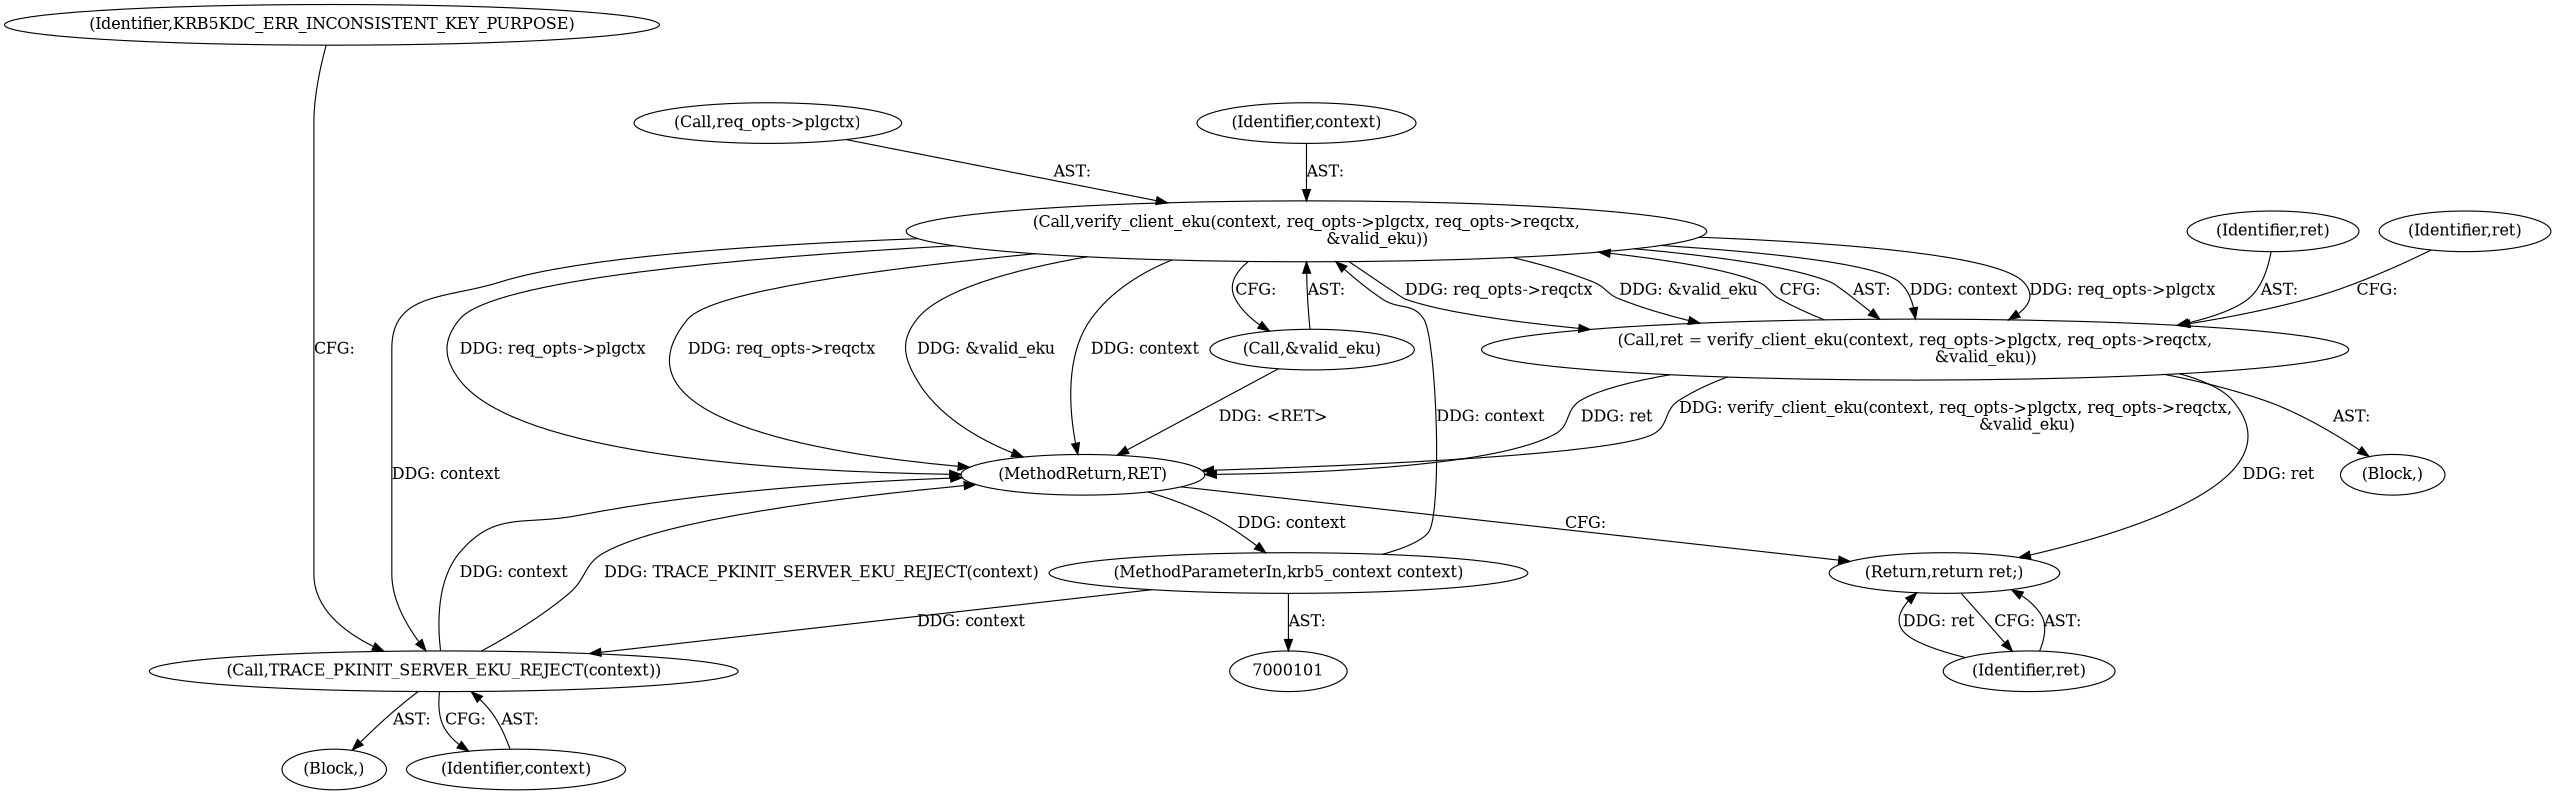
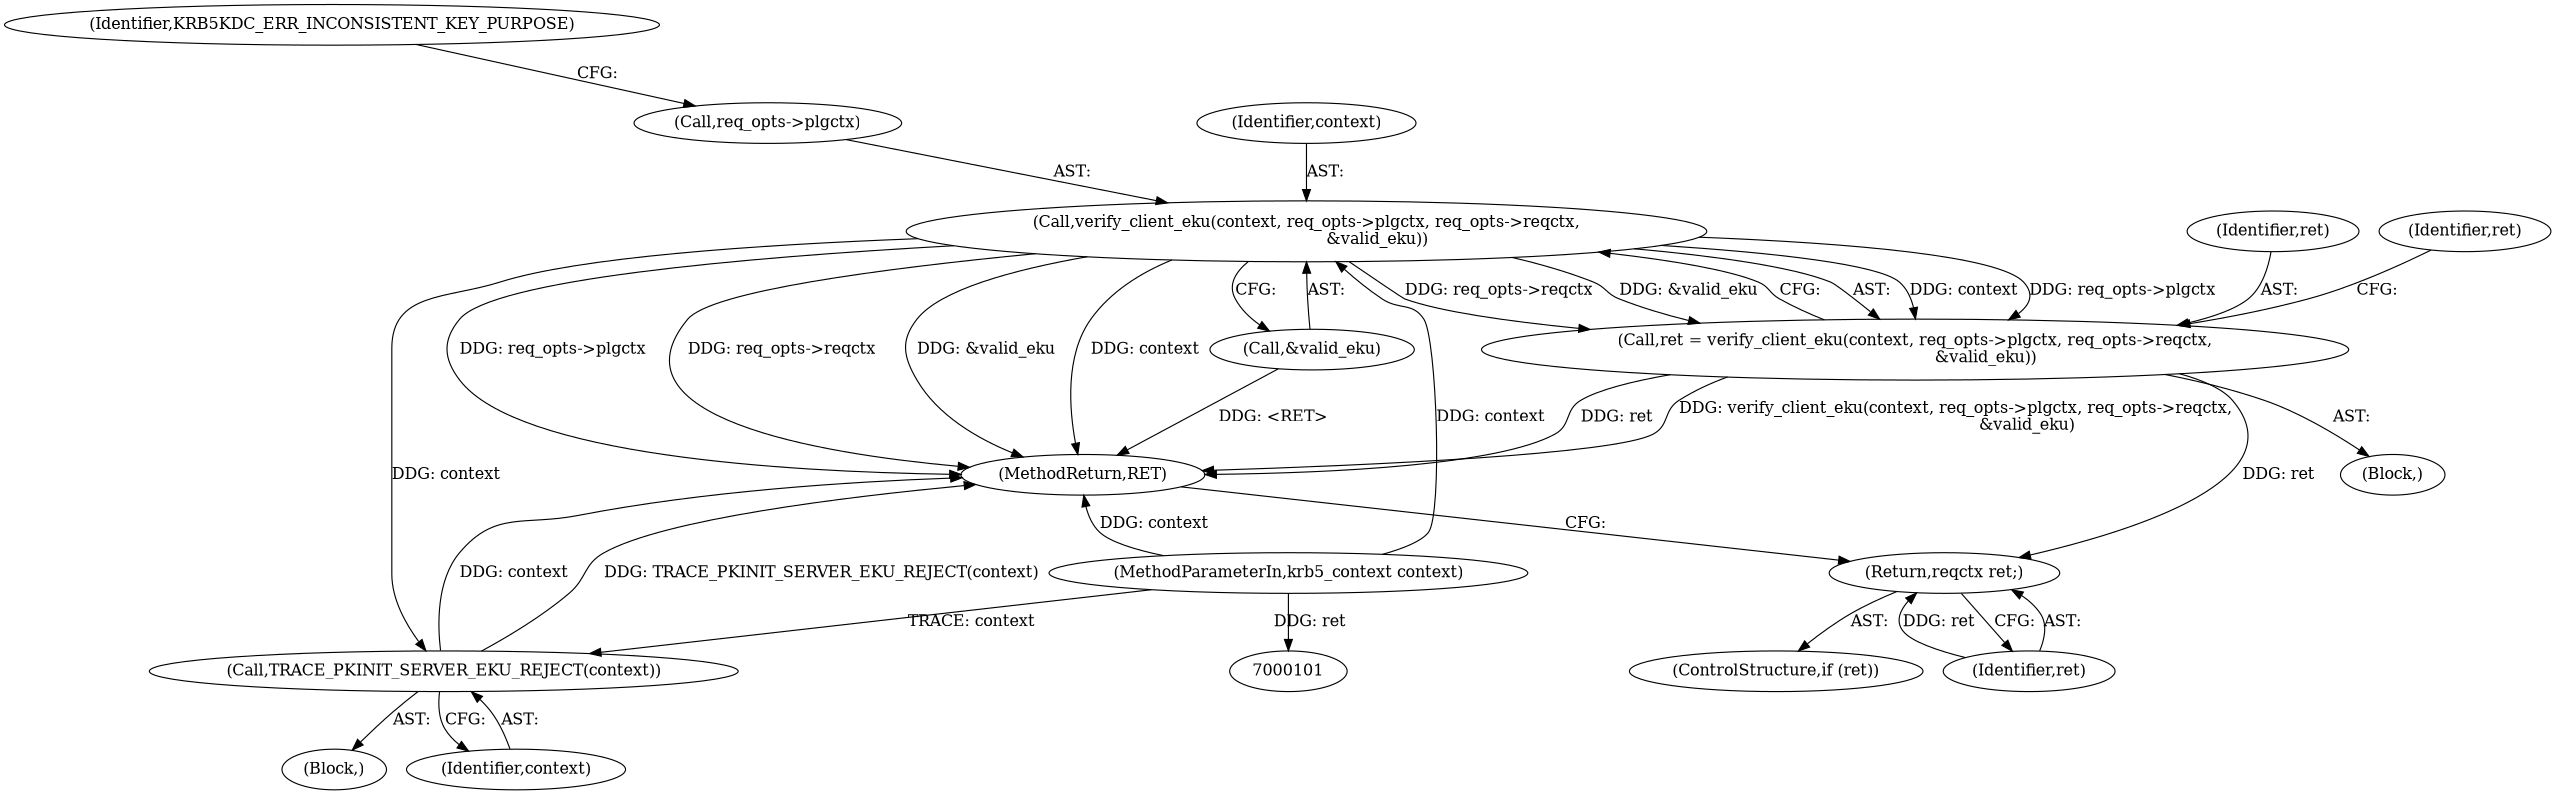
(314, 358) -> (550, 74)
(1205, 513) -> (1116, 542)
(1944, 573) -> (1944, 573)
(972, 622) -> (972, 622)
(1310, 622) -> (1310, 622)
none -> (1776, 671)
